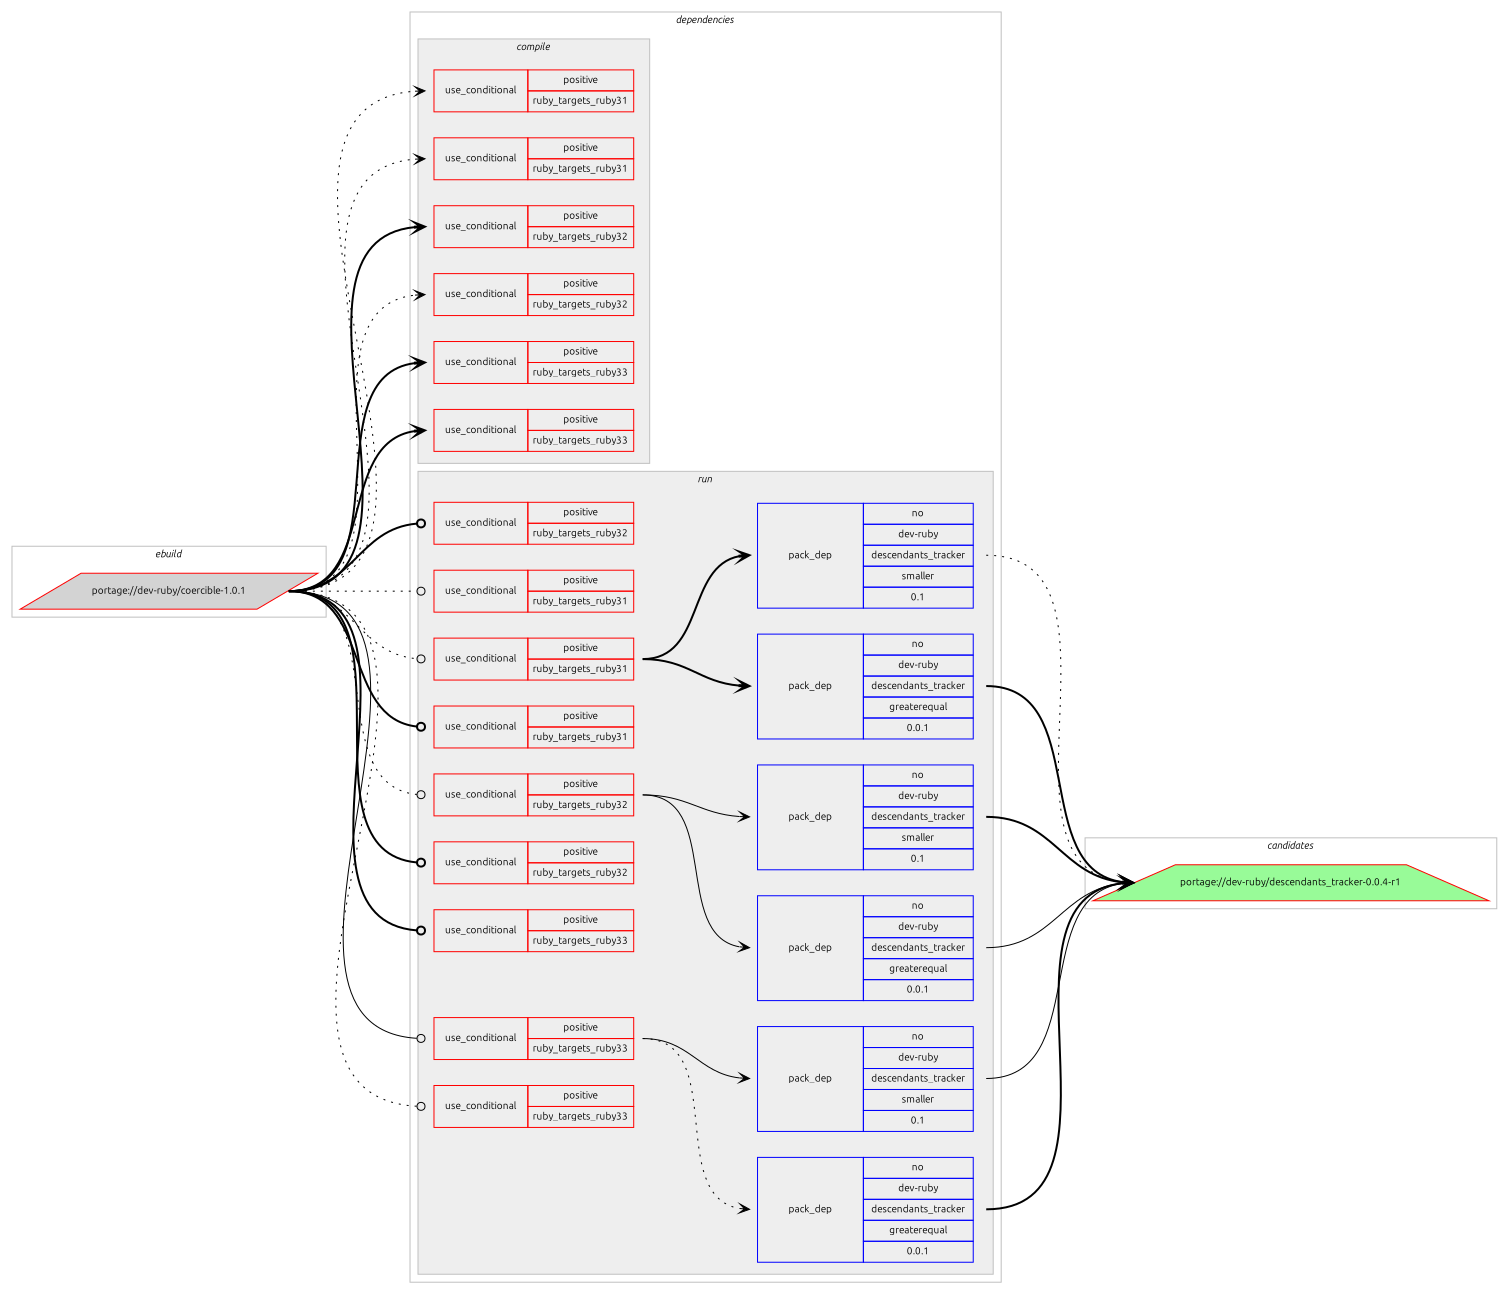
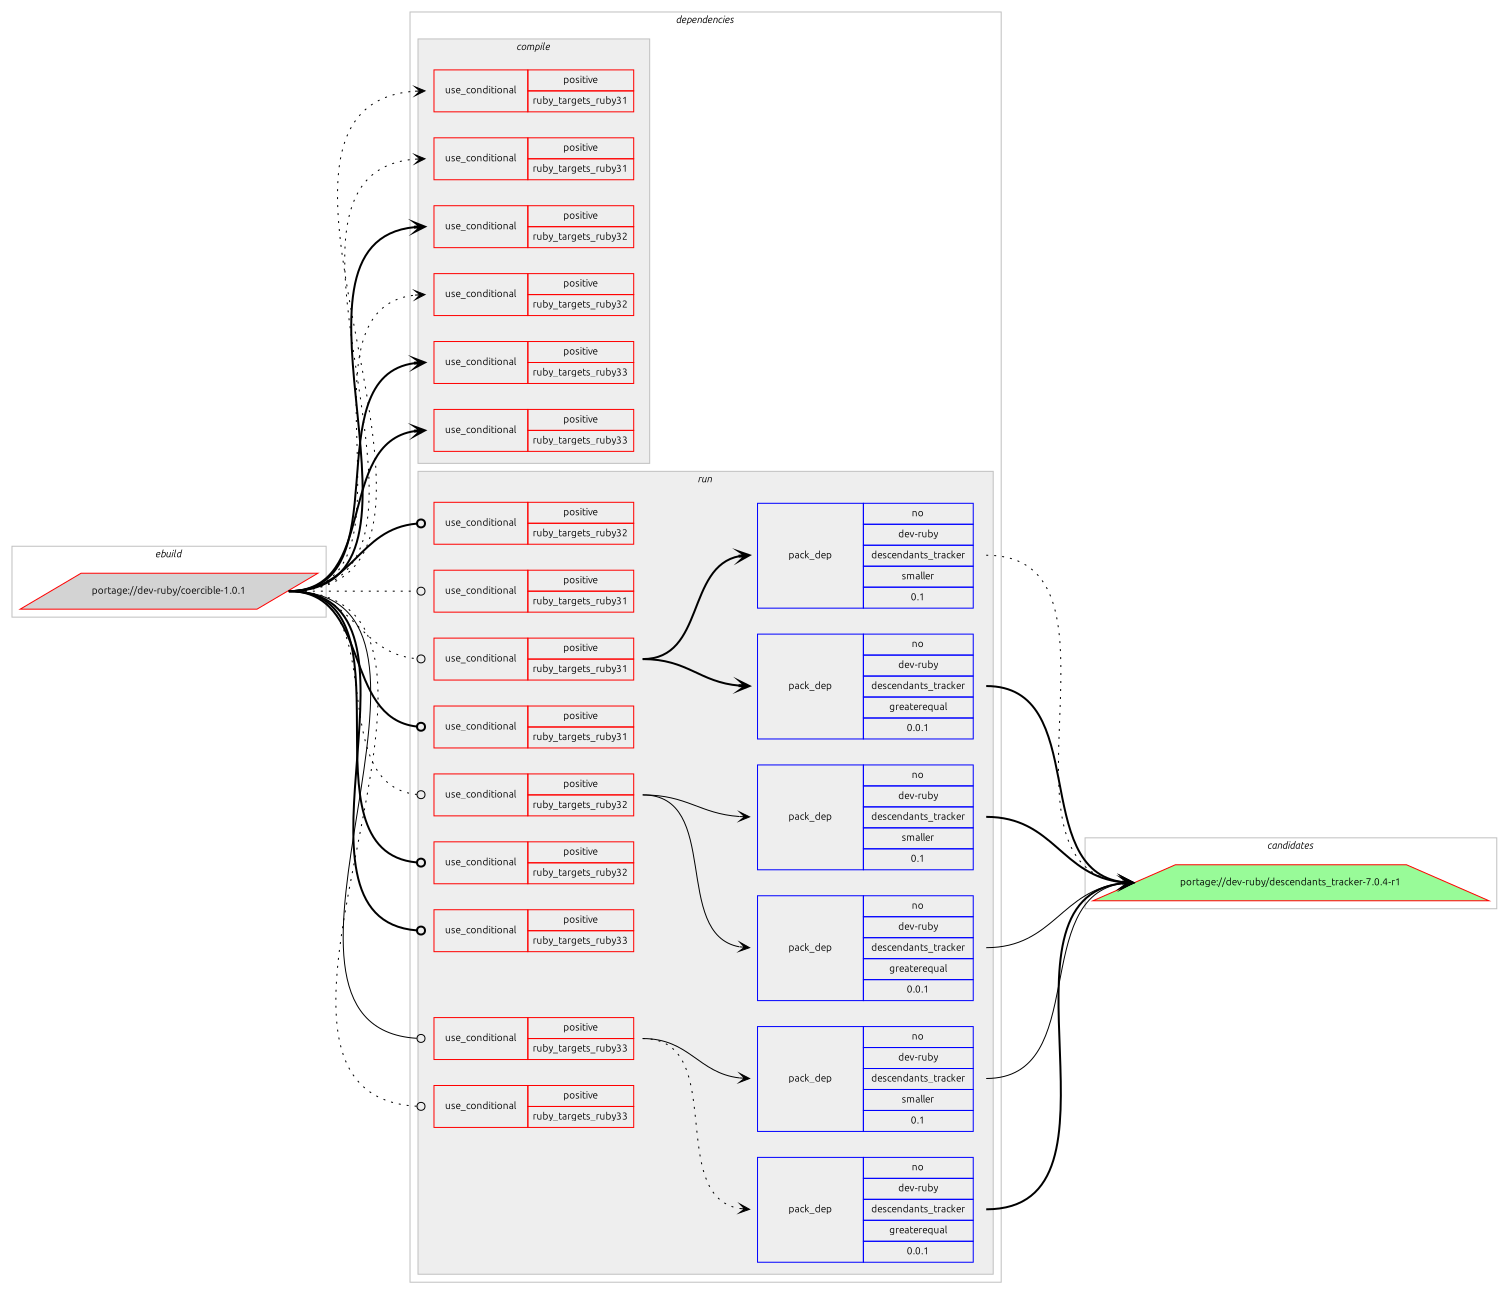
(1291, 883) -> (1291, 883)
